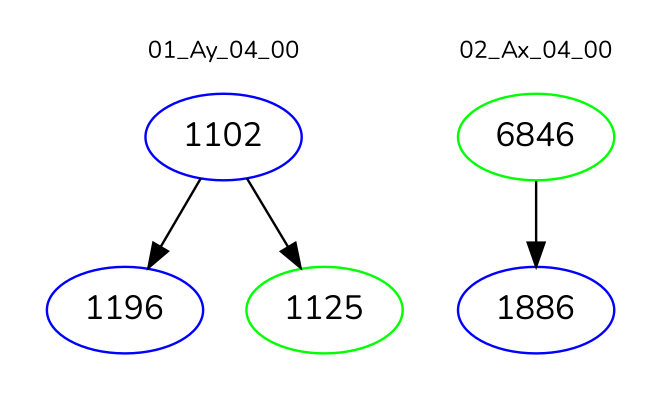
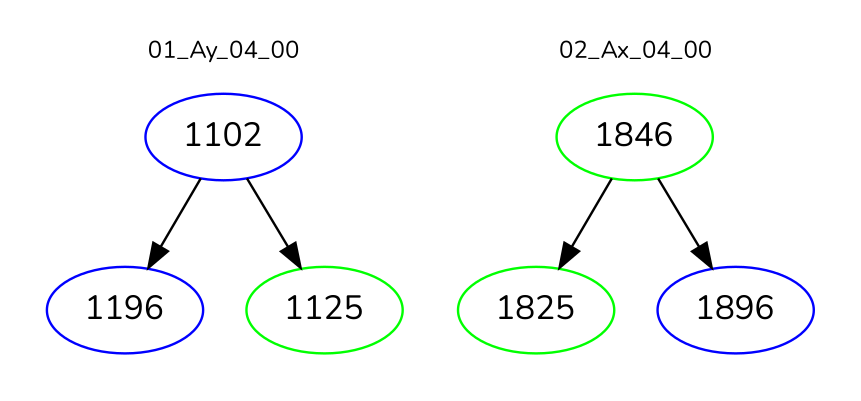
(536, 137) -> (635, 137)
none -> (536, 310)
(536, 310) -> (736, 310)
